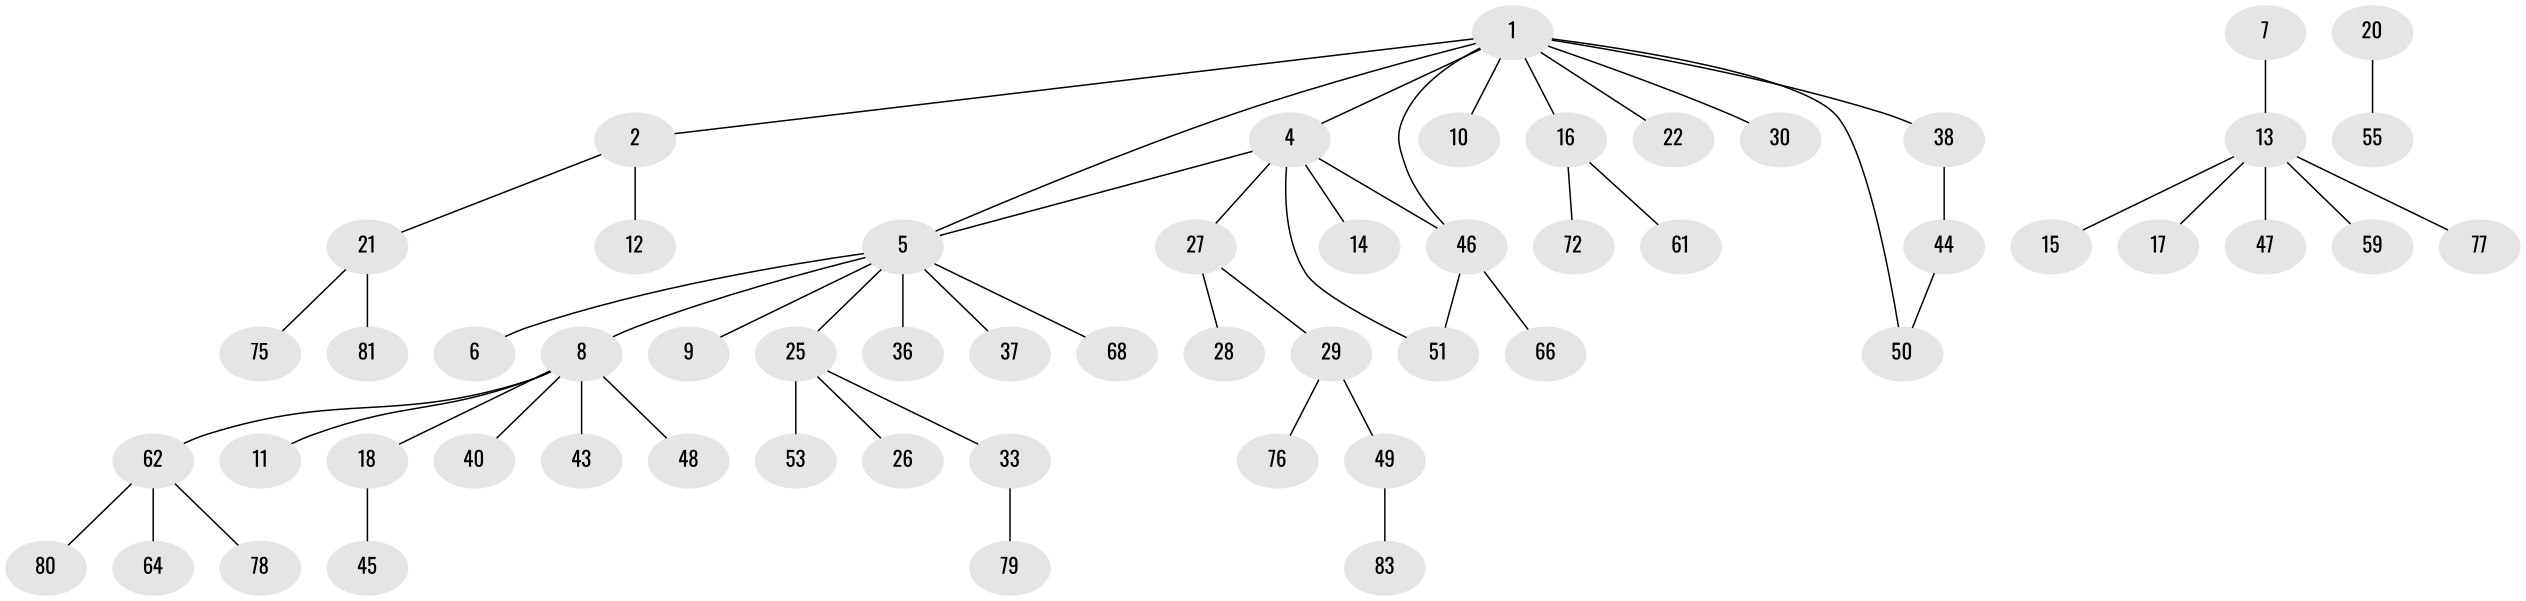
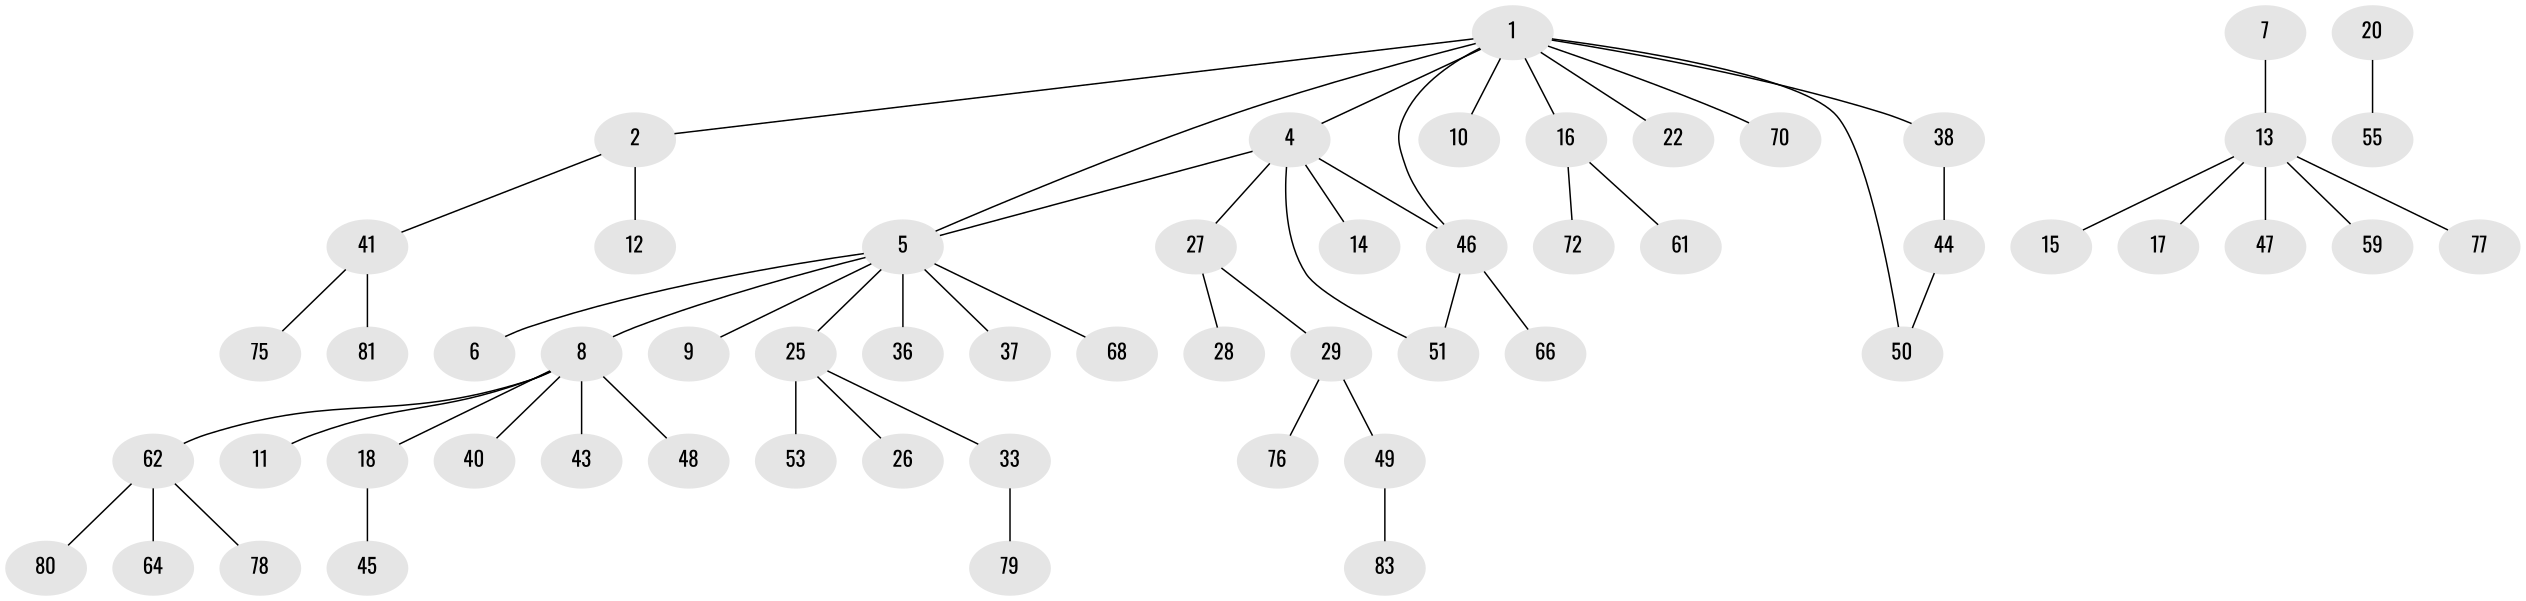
(1781, 140) -> (1781, 140)
(367, 247) -> (367, 247)
